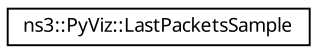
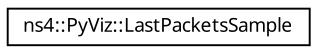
(159, 27) -> (159, 27)
